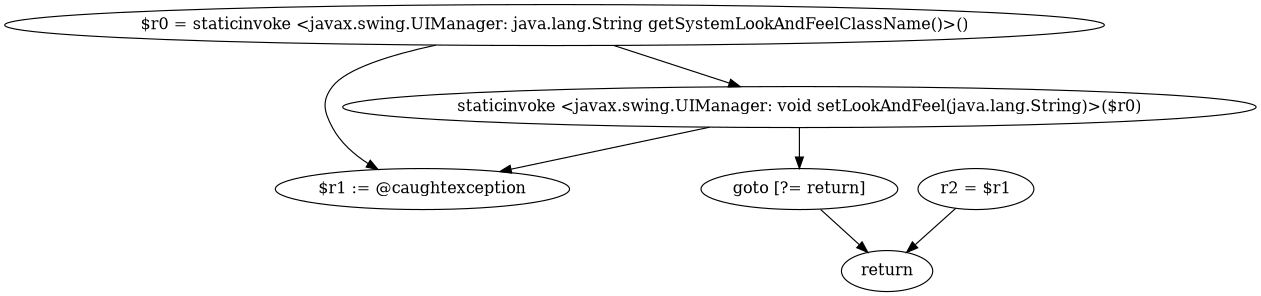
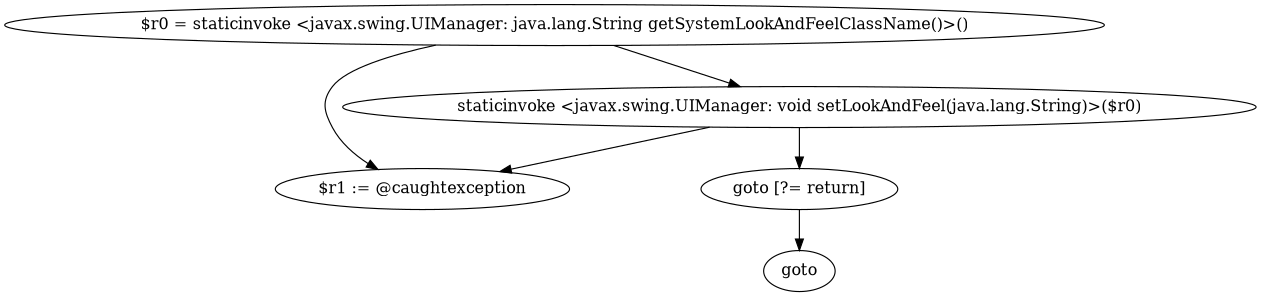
(976, 189) -> none
(887, 271) -> (799, 271)
